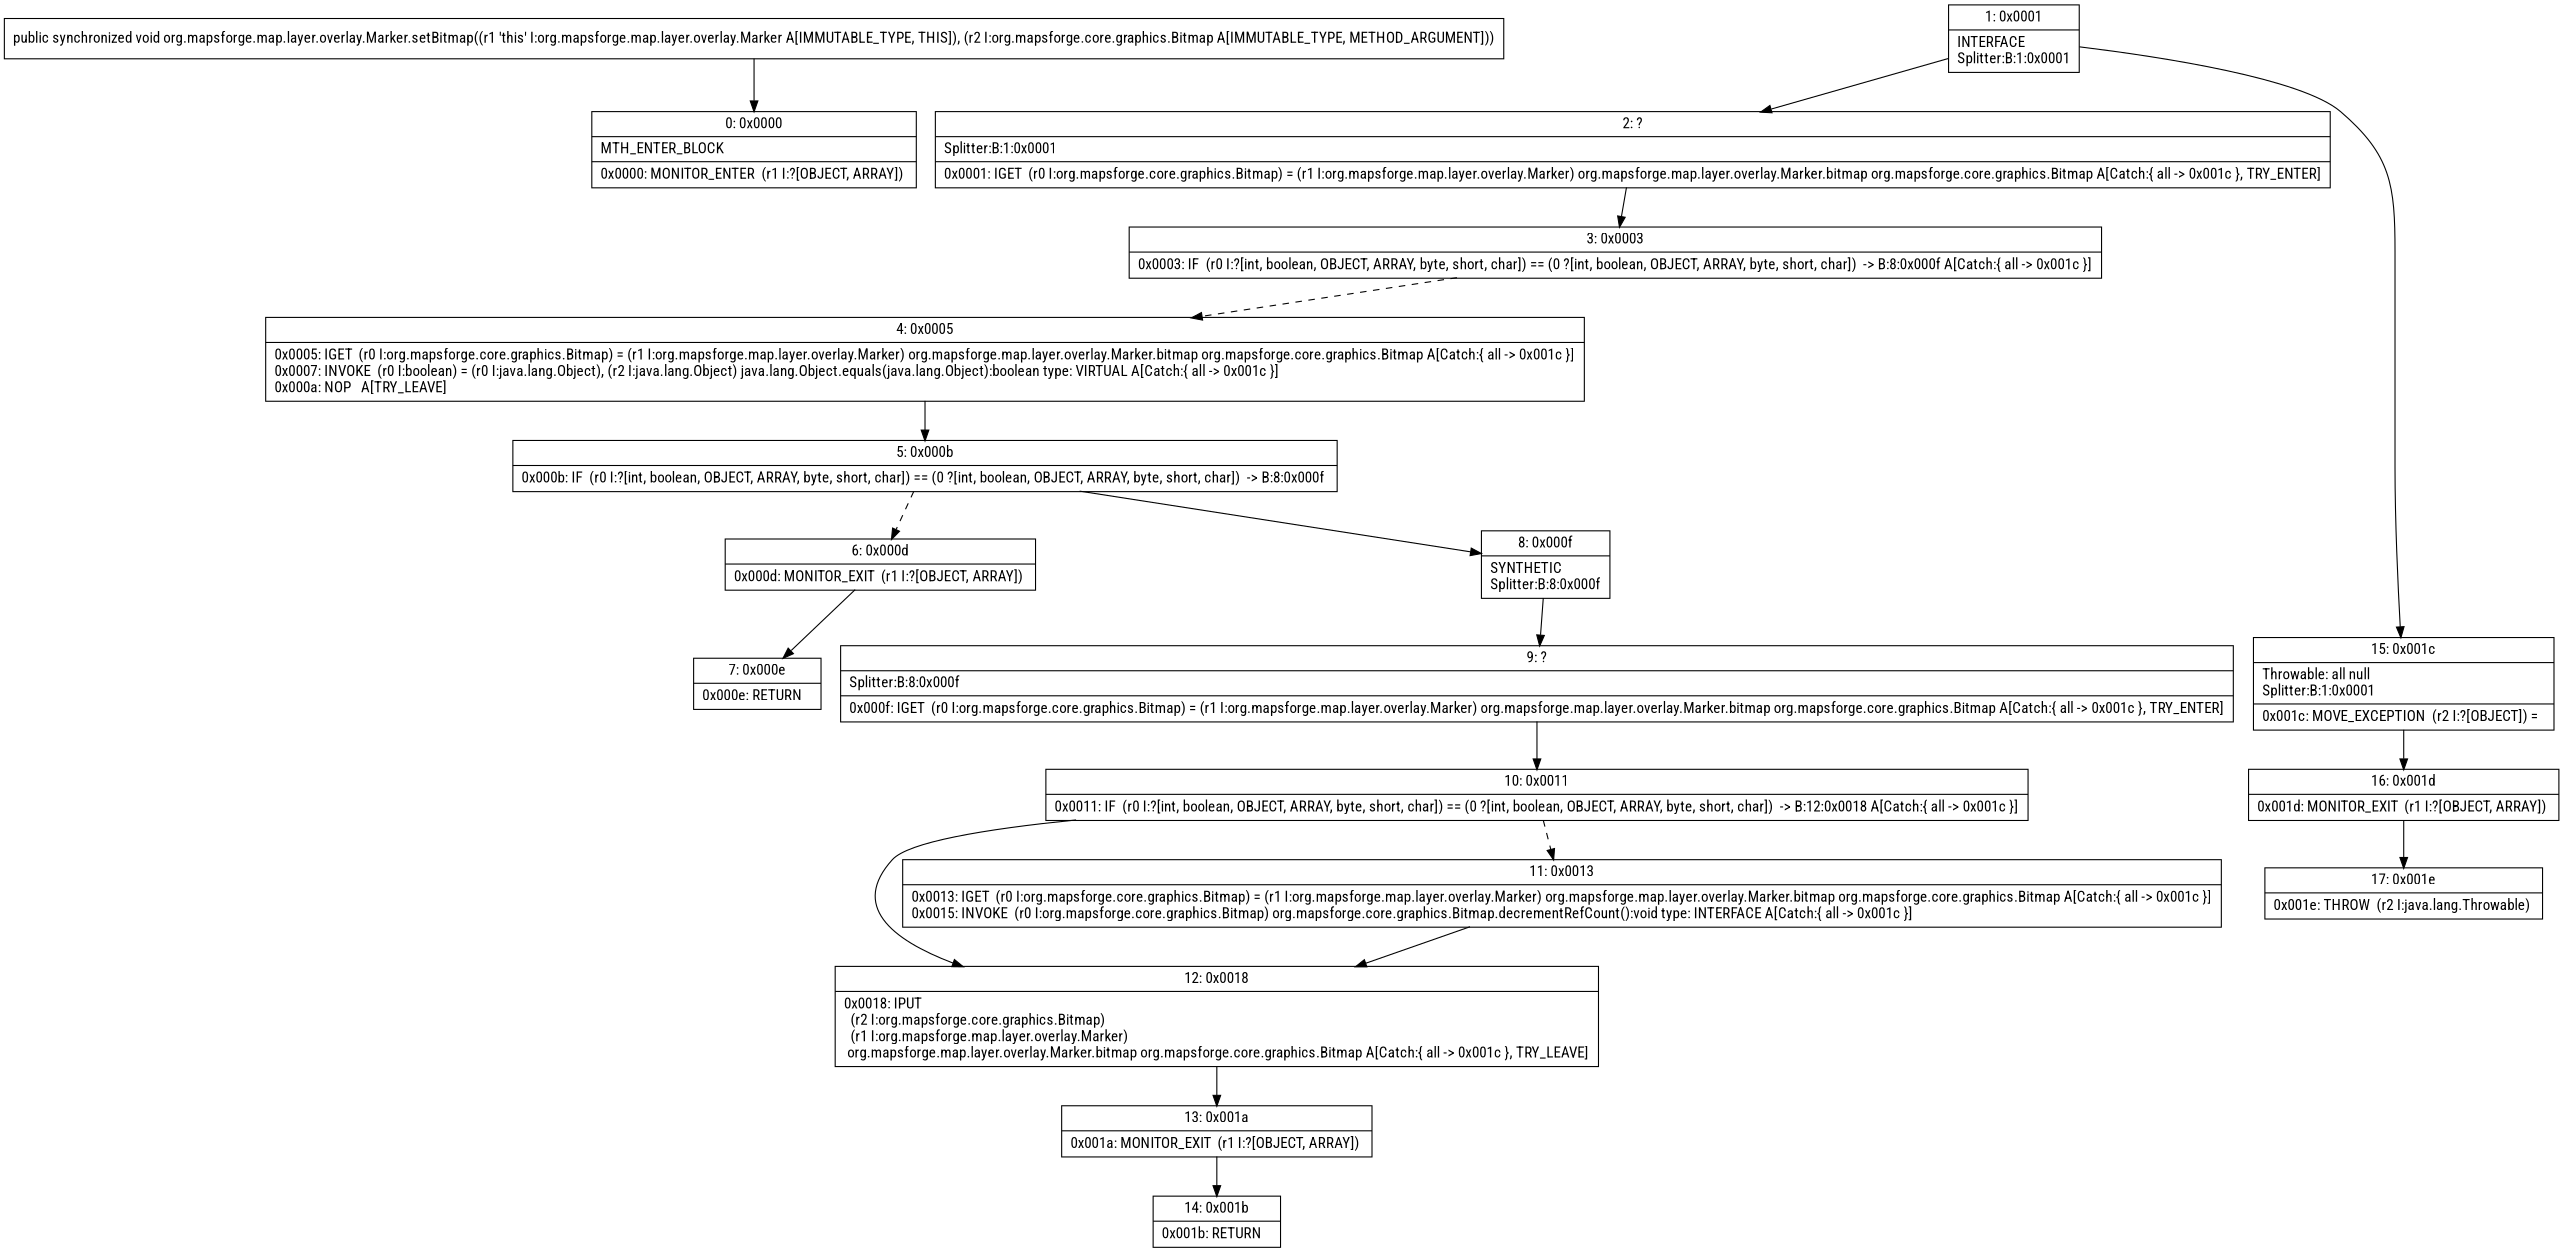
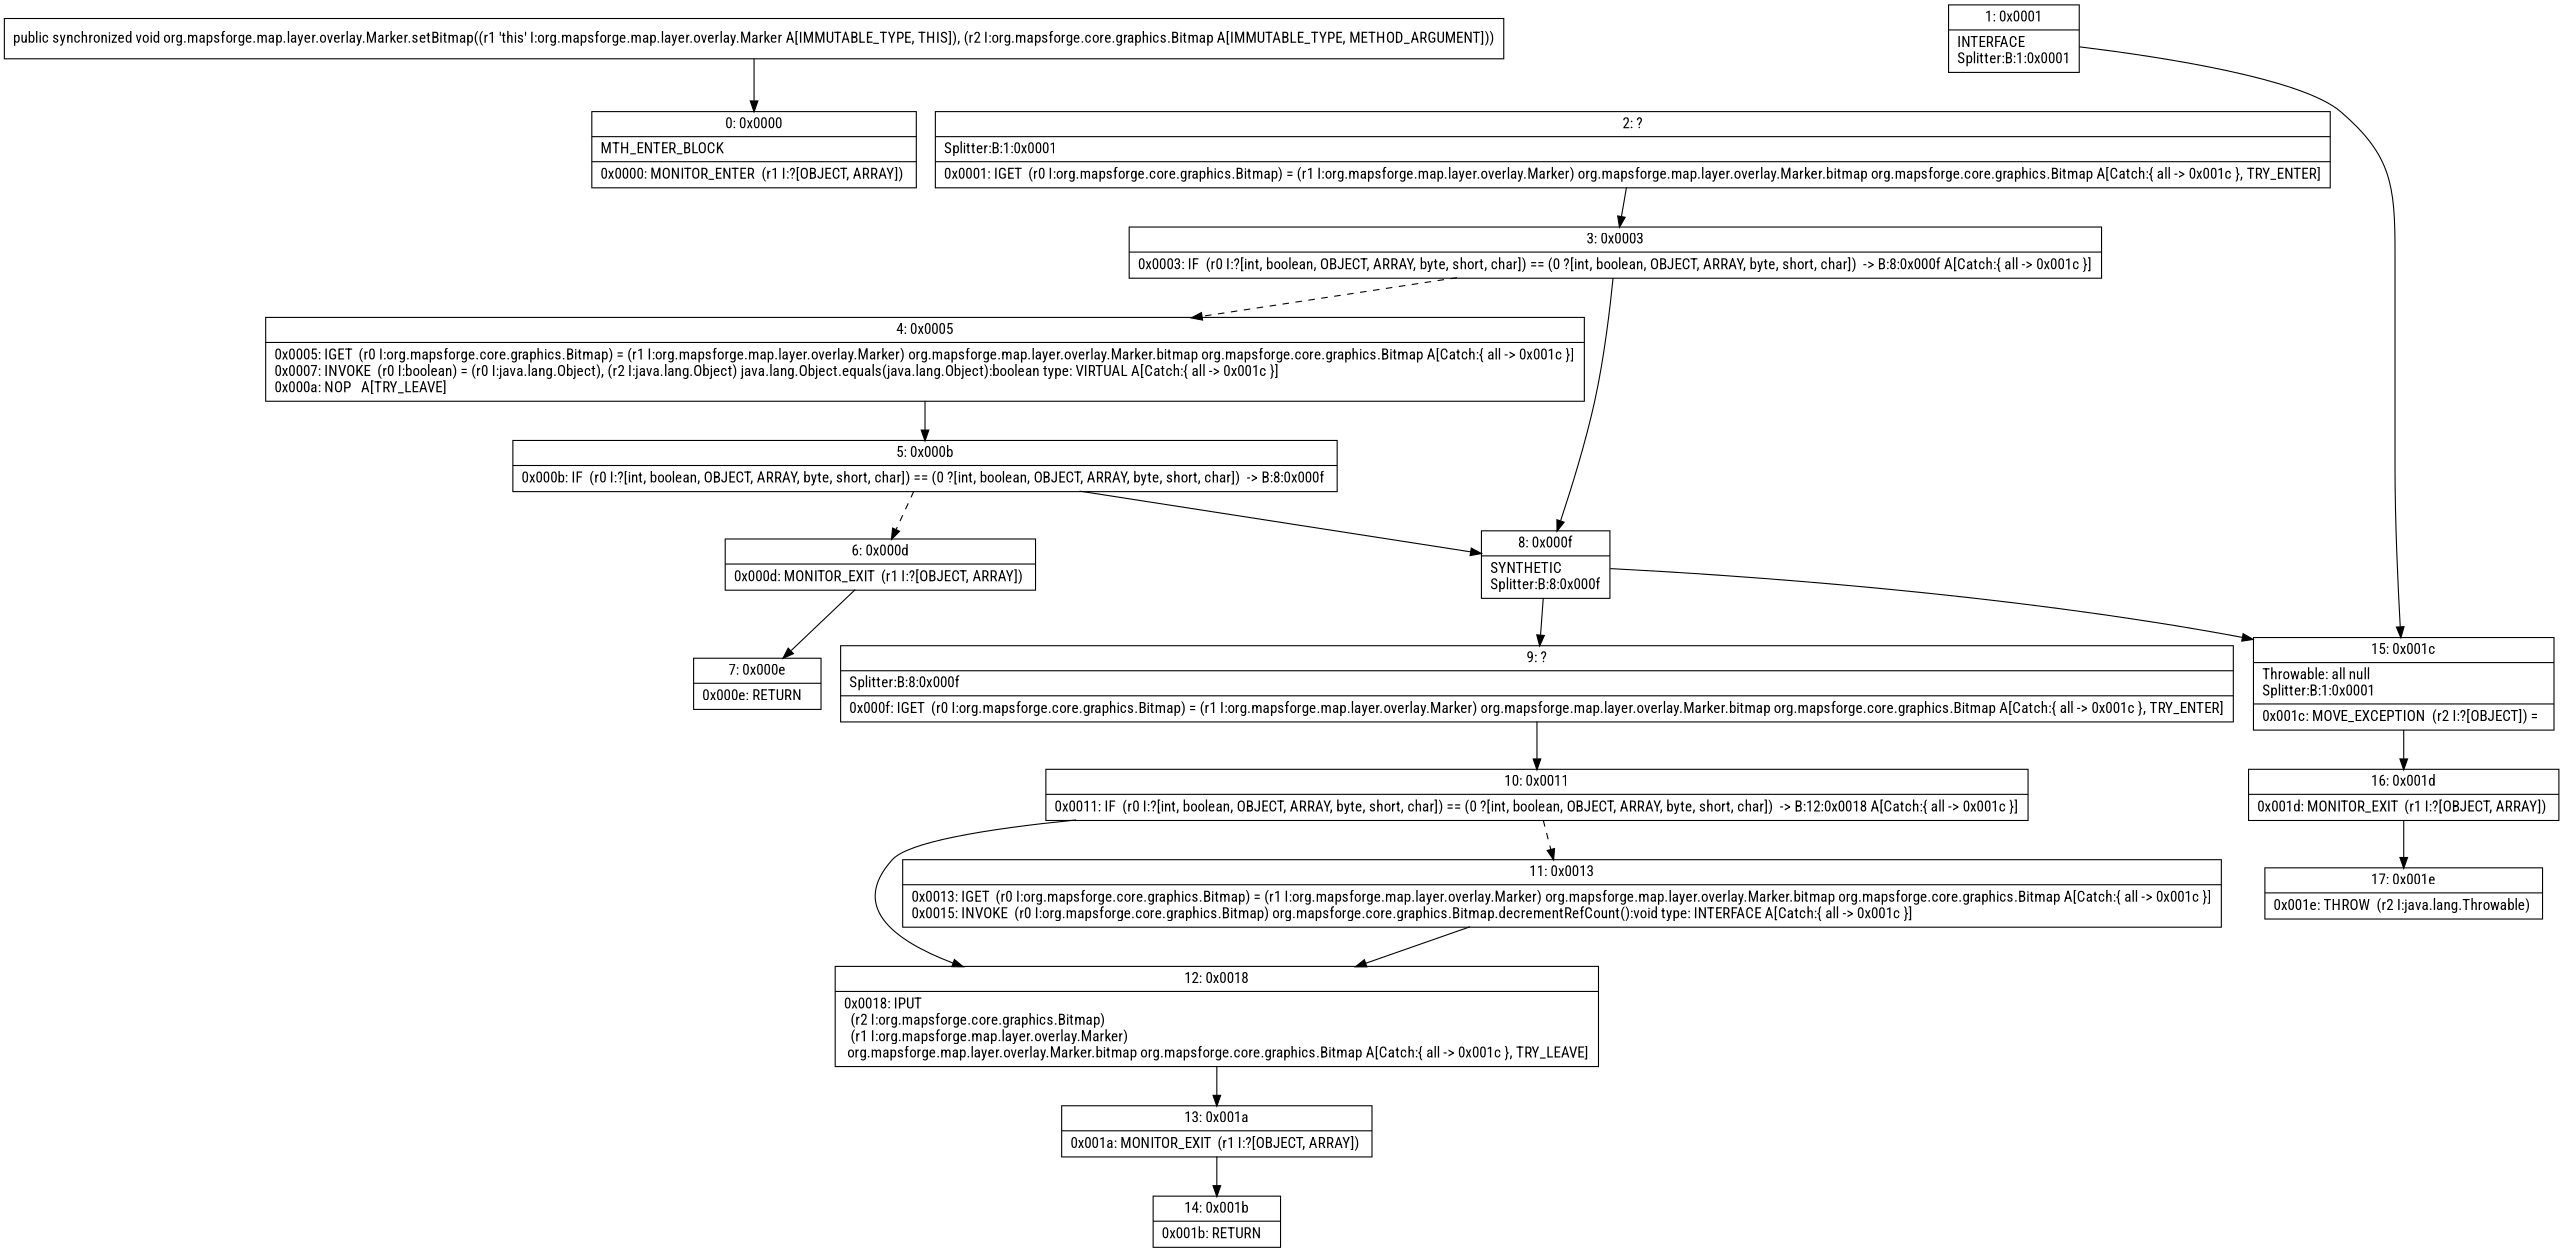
(1860, 84) -> none
none -> (1595, 401)
none -> (1927, 593)
